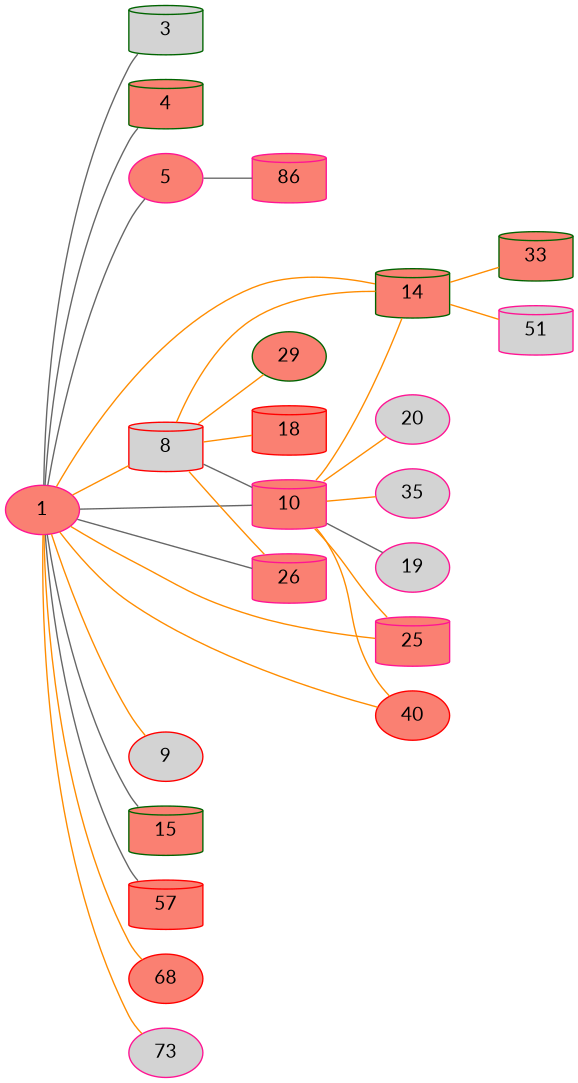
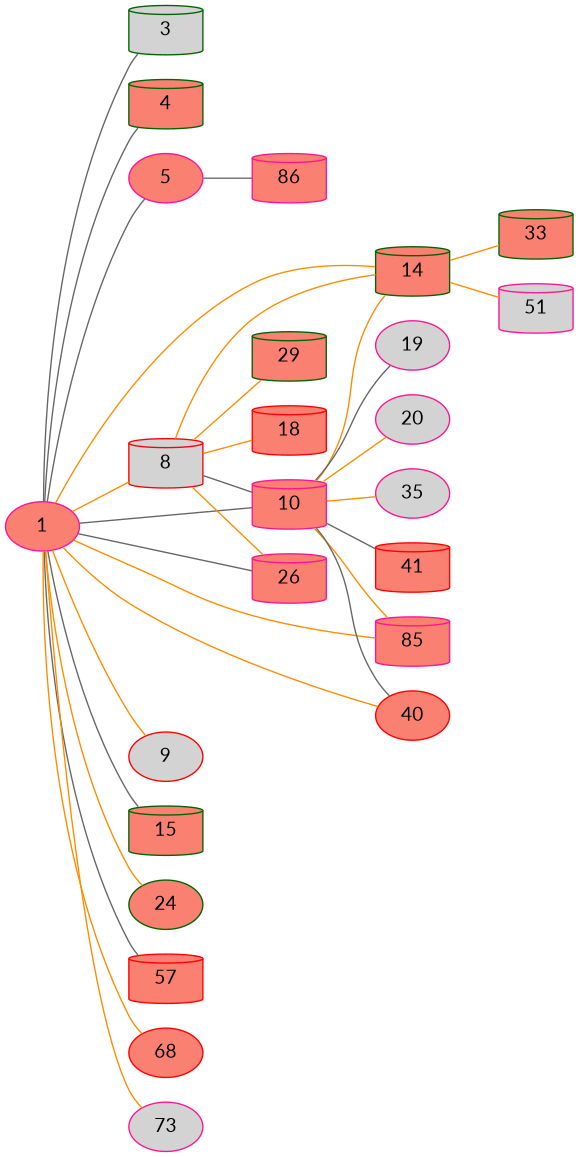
(289, 356) -> (289, 356)
none -> (413, 568)
(352, 613) -> (352, 613)
(413, 642) -> (413, 642)
none -> (166, 905)
